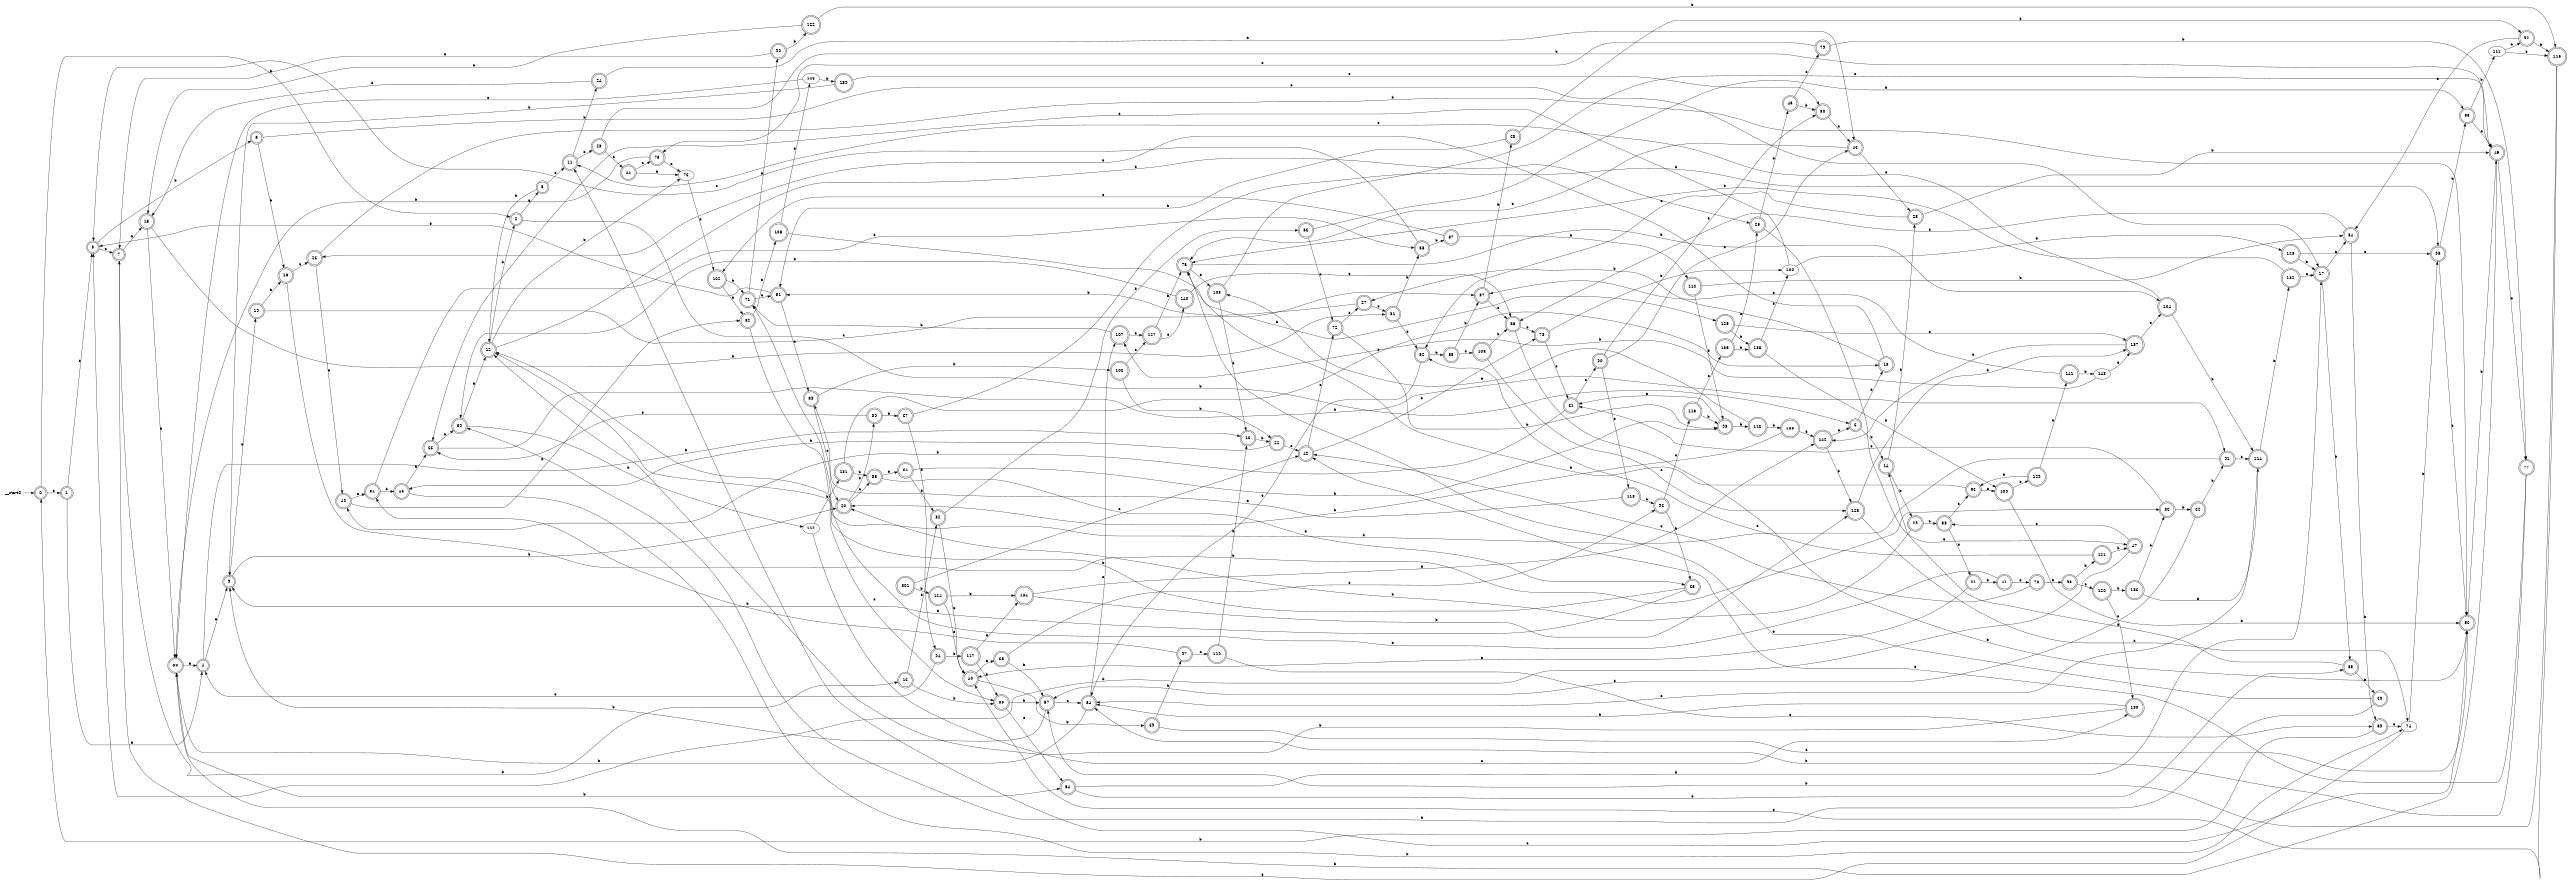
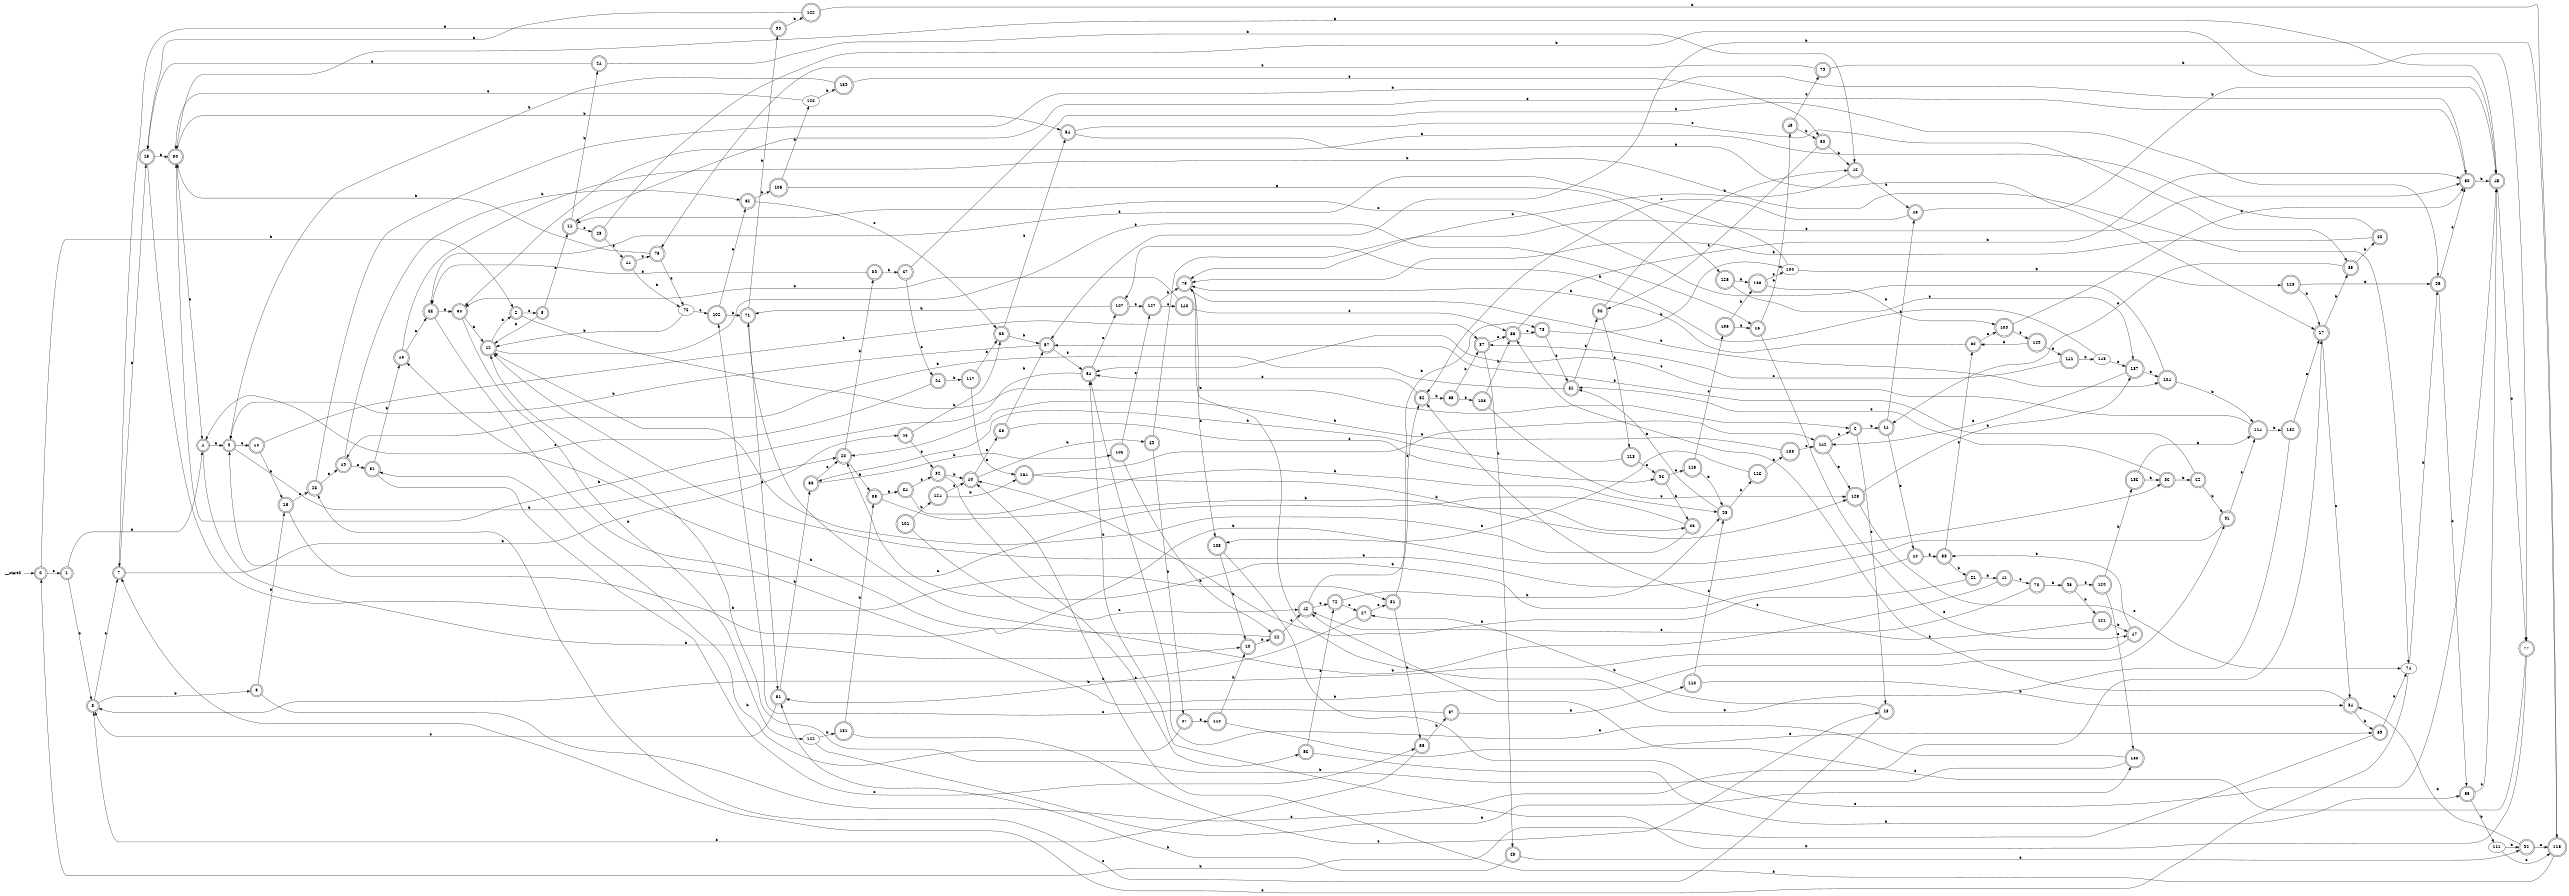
(1703, 229) -> (1721, 238)
(574, 251) -> (593, 332)
(905, 586) -> (905, 524)
